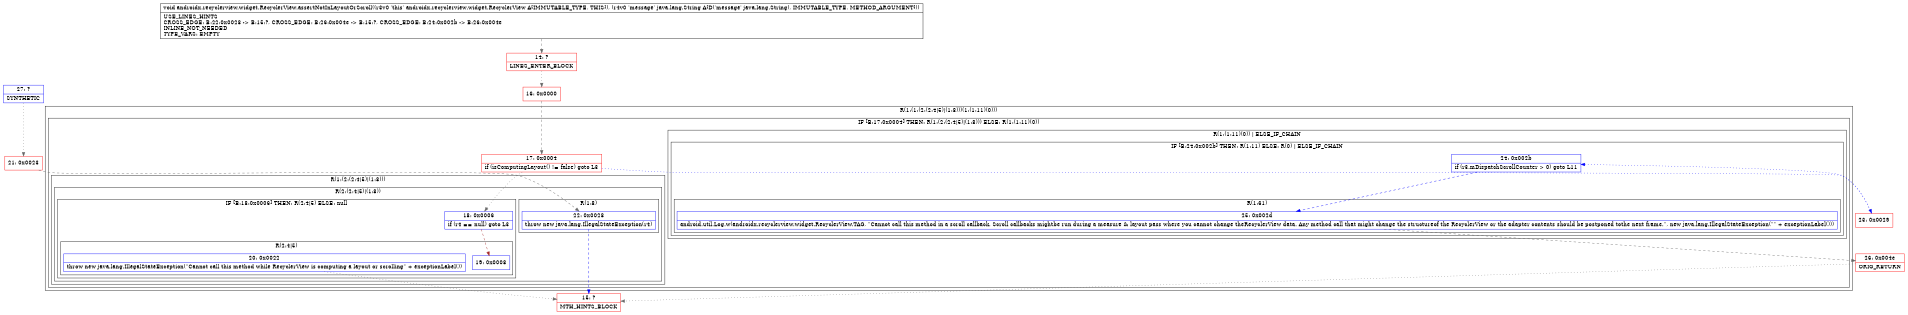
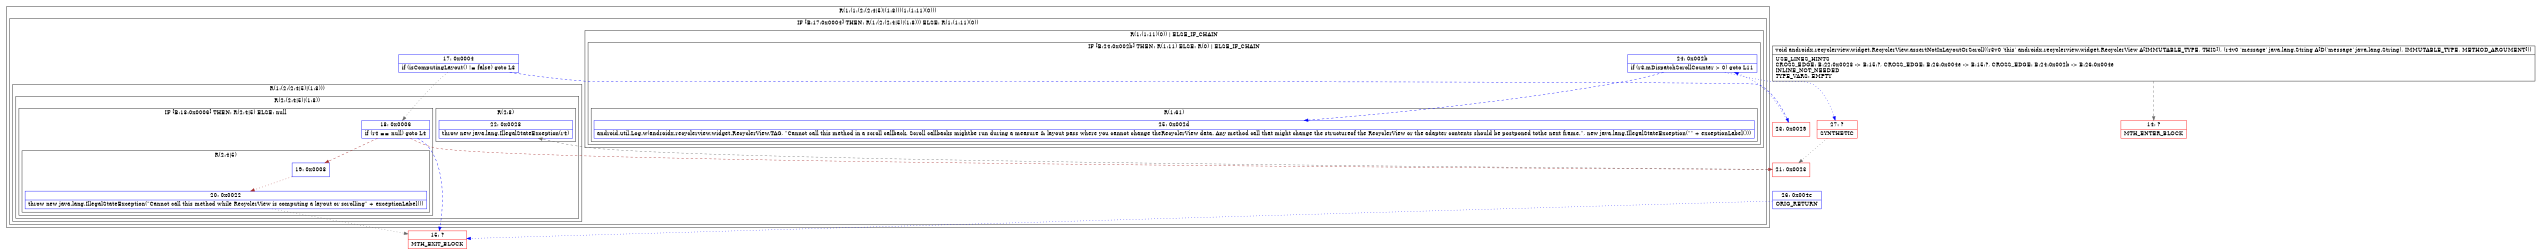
(542, 66) -> (2154, 134)
none -> (1788, 81)
(24, 94) -> (1837, 129)
(542, 94) -> none
(542, 163) -> (459, 64)
none -> (1054, 164)
(1244, 172) -> (1157, 82)
none -> (273, 183)
(589, 204) -> (506, 113)
(479, 225) -> (396, 134)
(1618, 245) -> none
(589, 259) -> (441, 179)
(1880, 263) -> (1797, 200)
(1240, 282) -> (1122, 220)
(589, 307) -> (437, 244)
